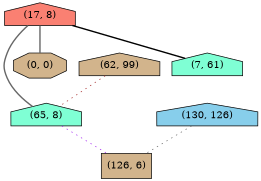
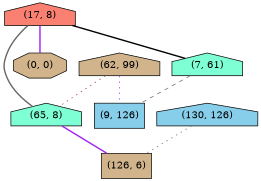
(40, 39) -> (40, 39)
none -> (119, 116)
(84, 140) -> (84, 140)
